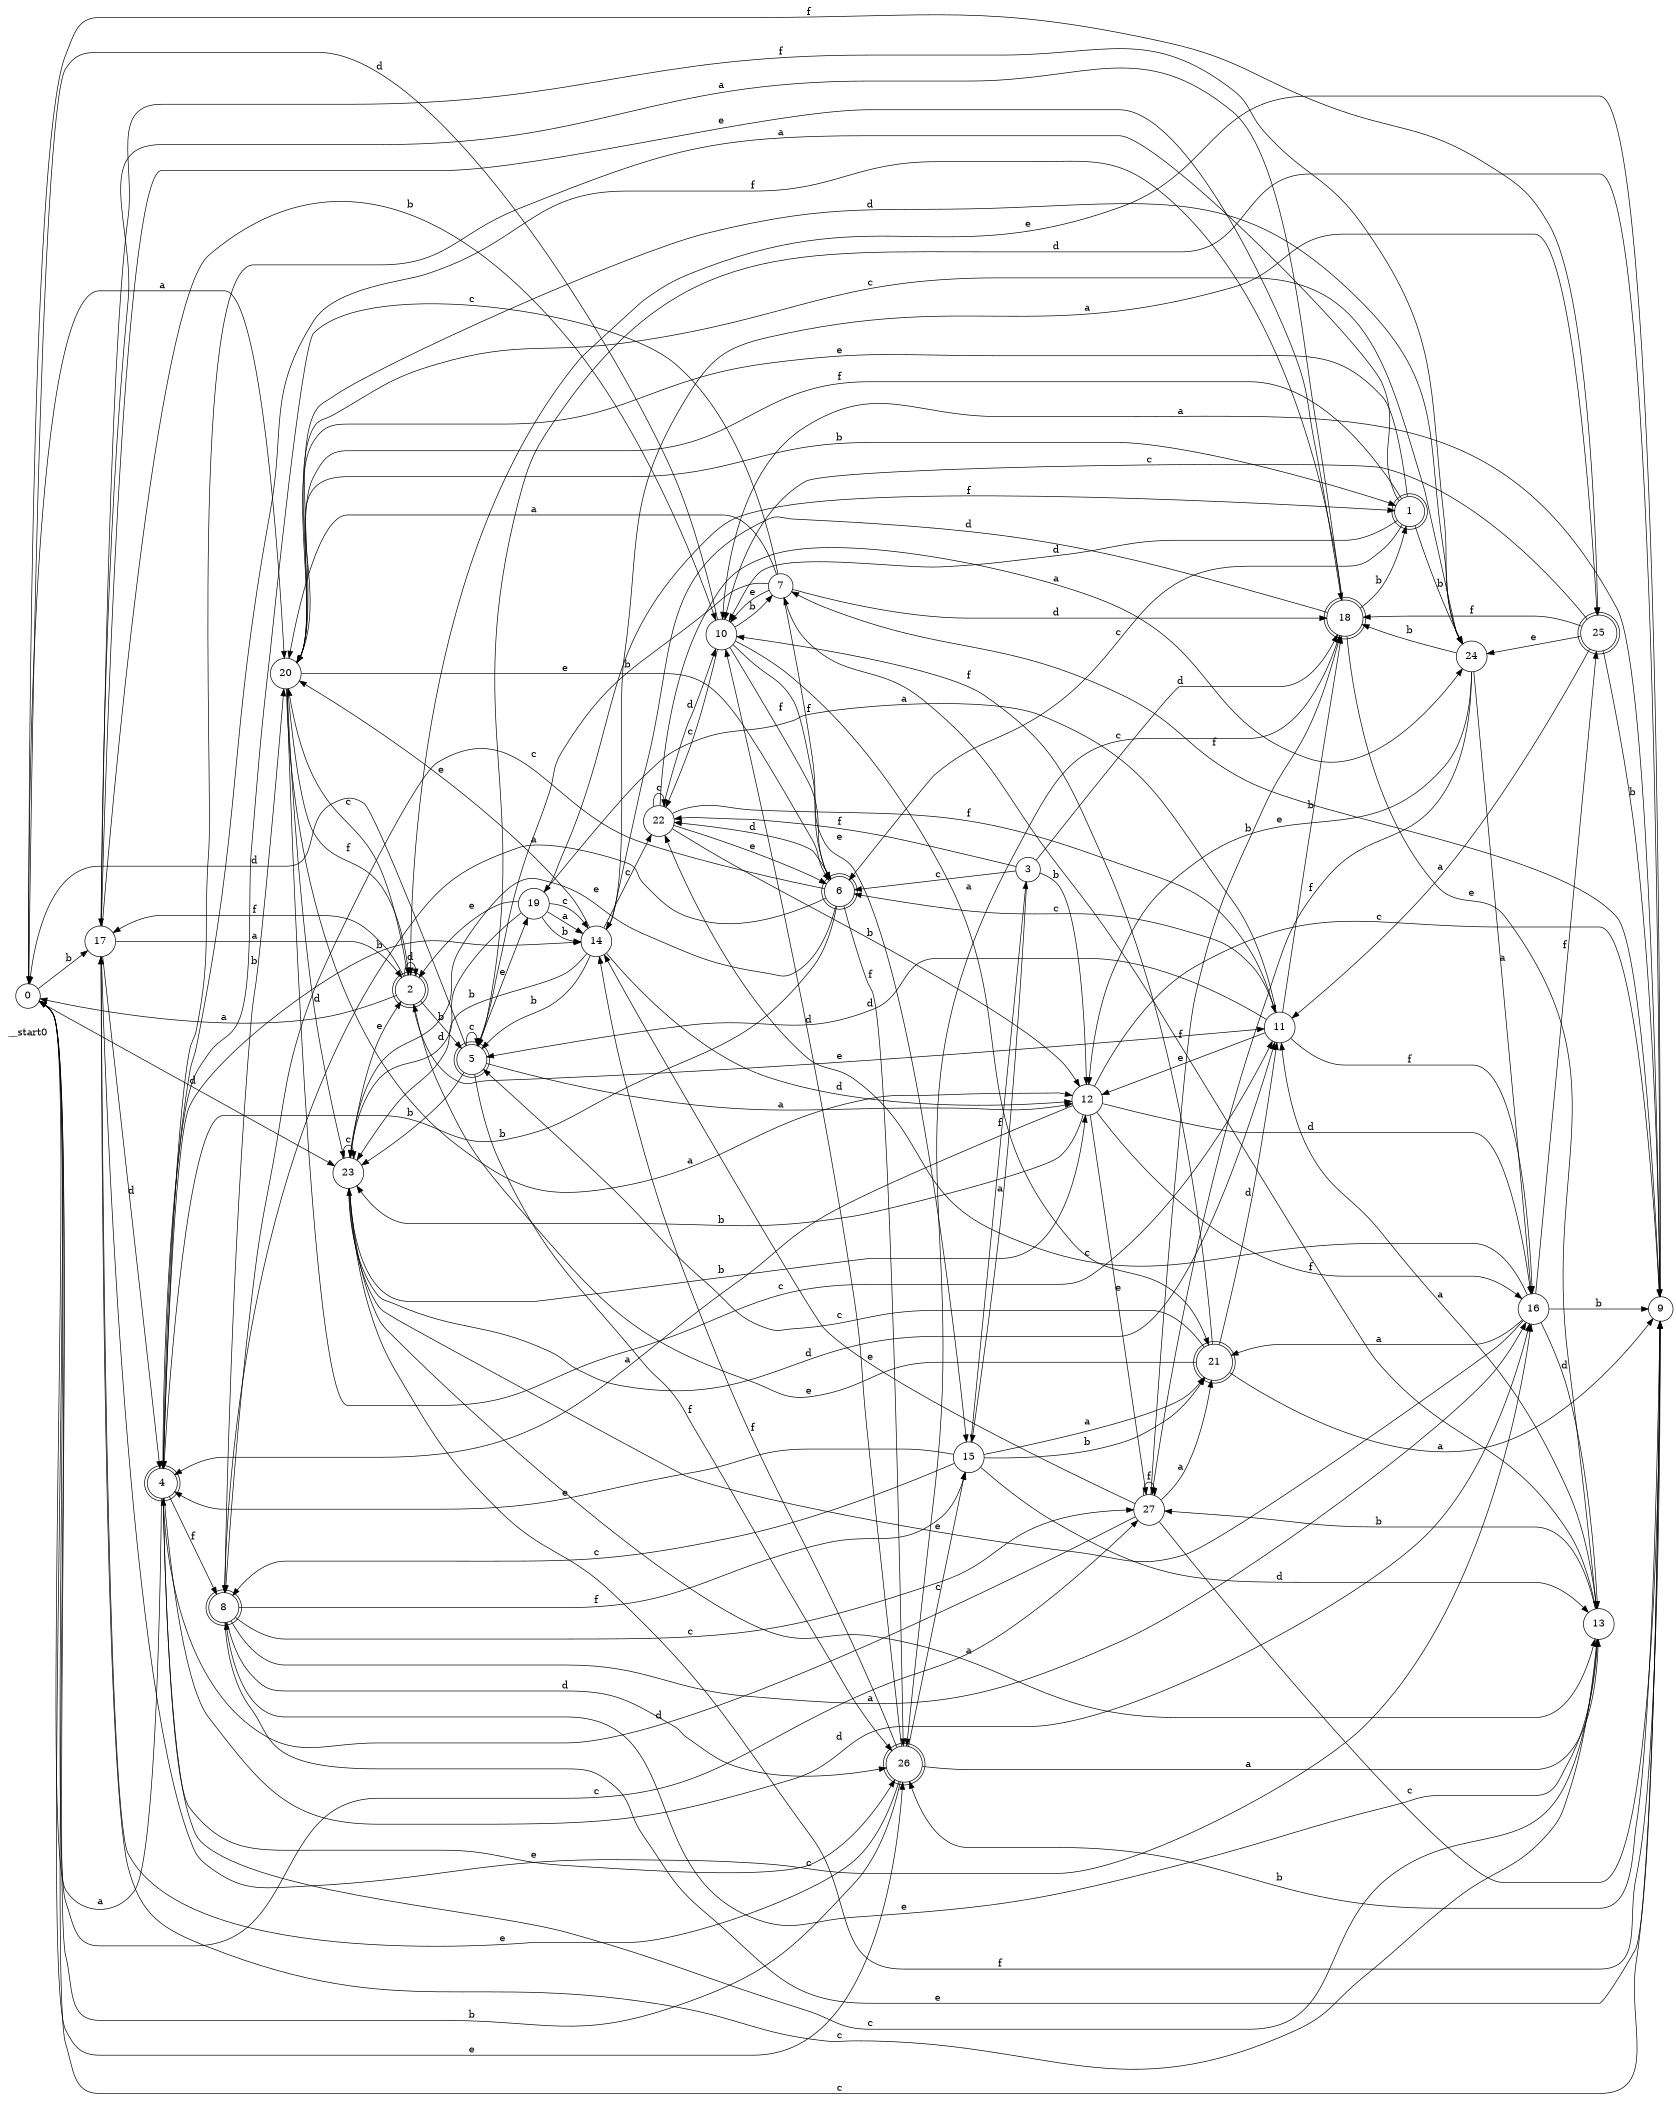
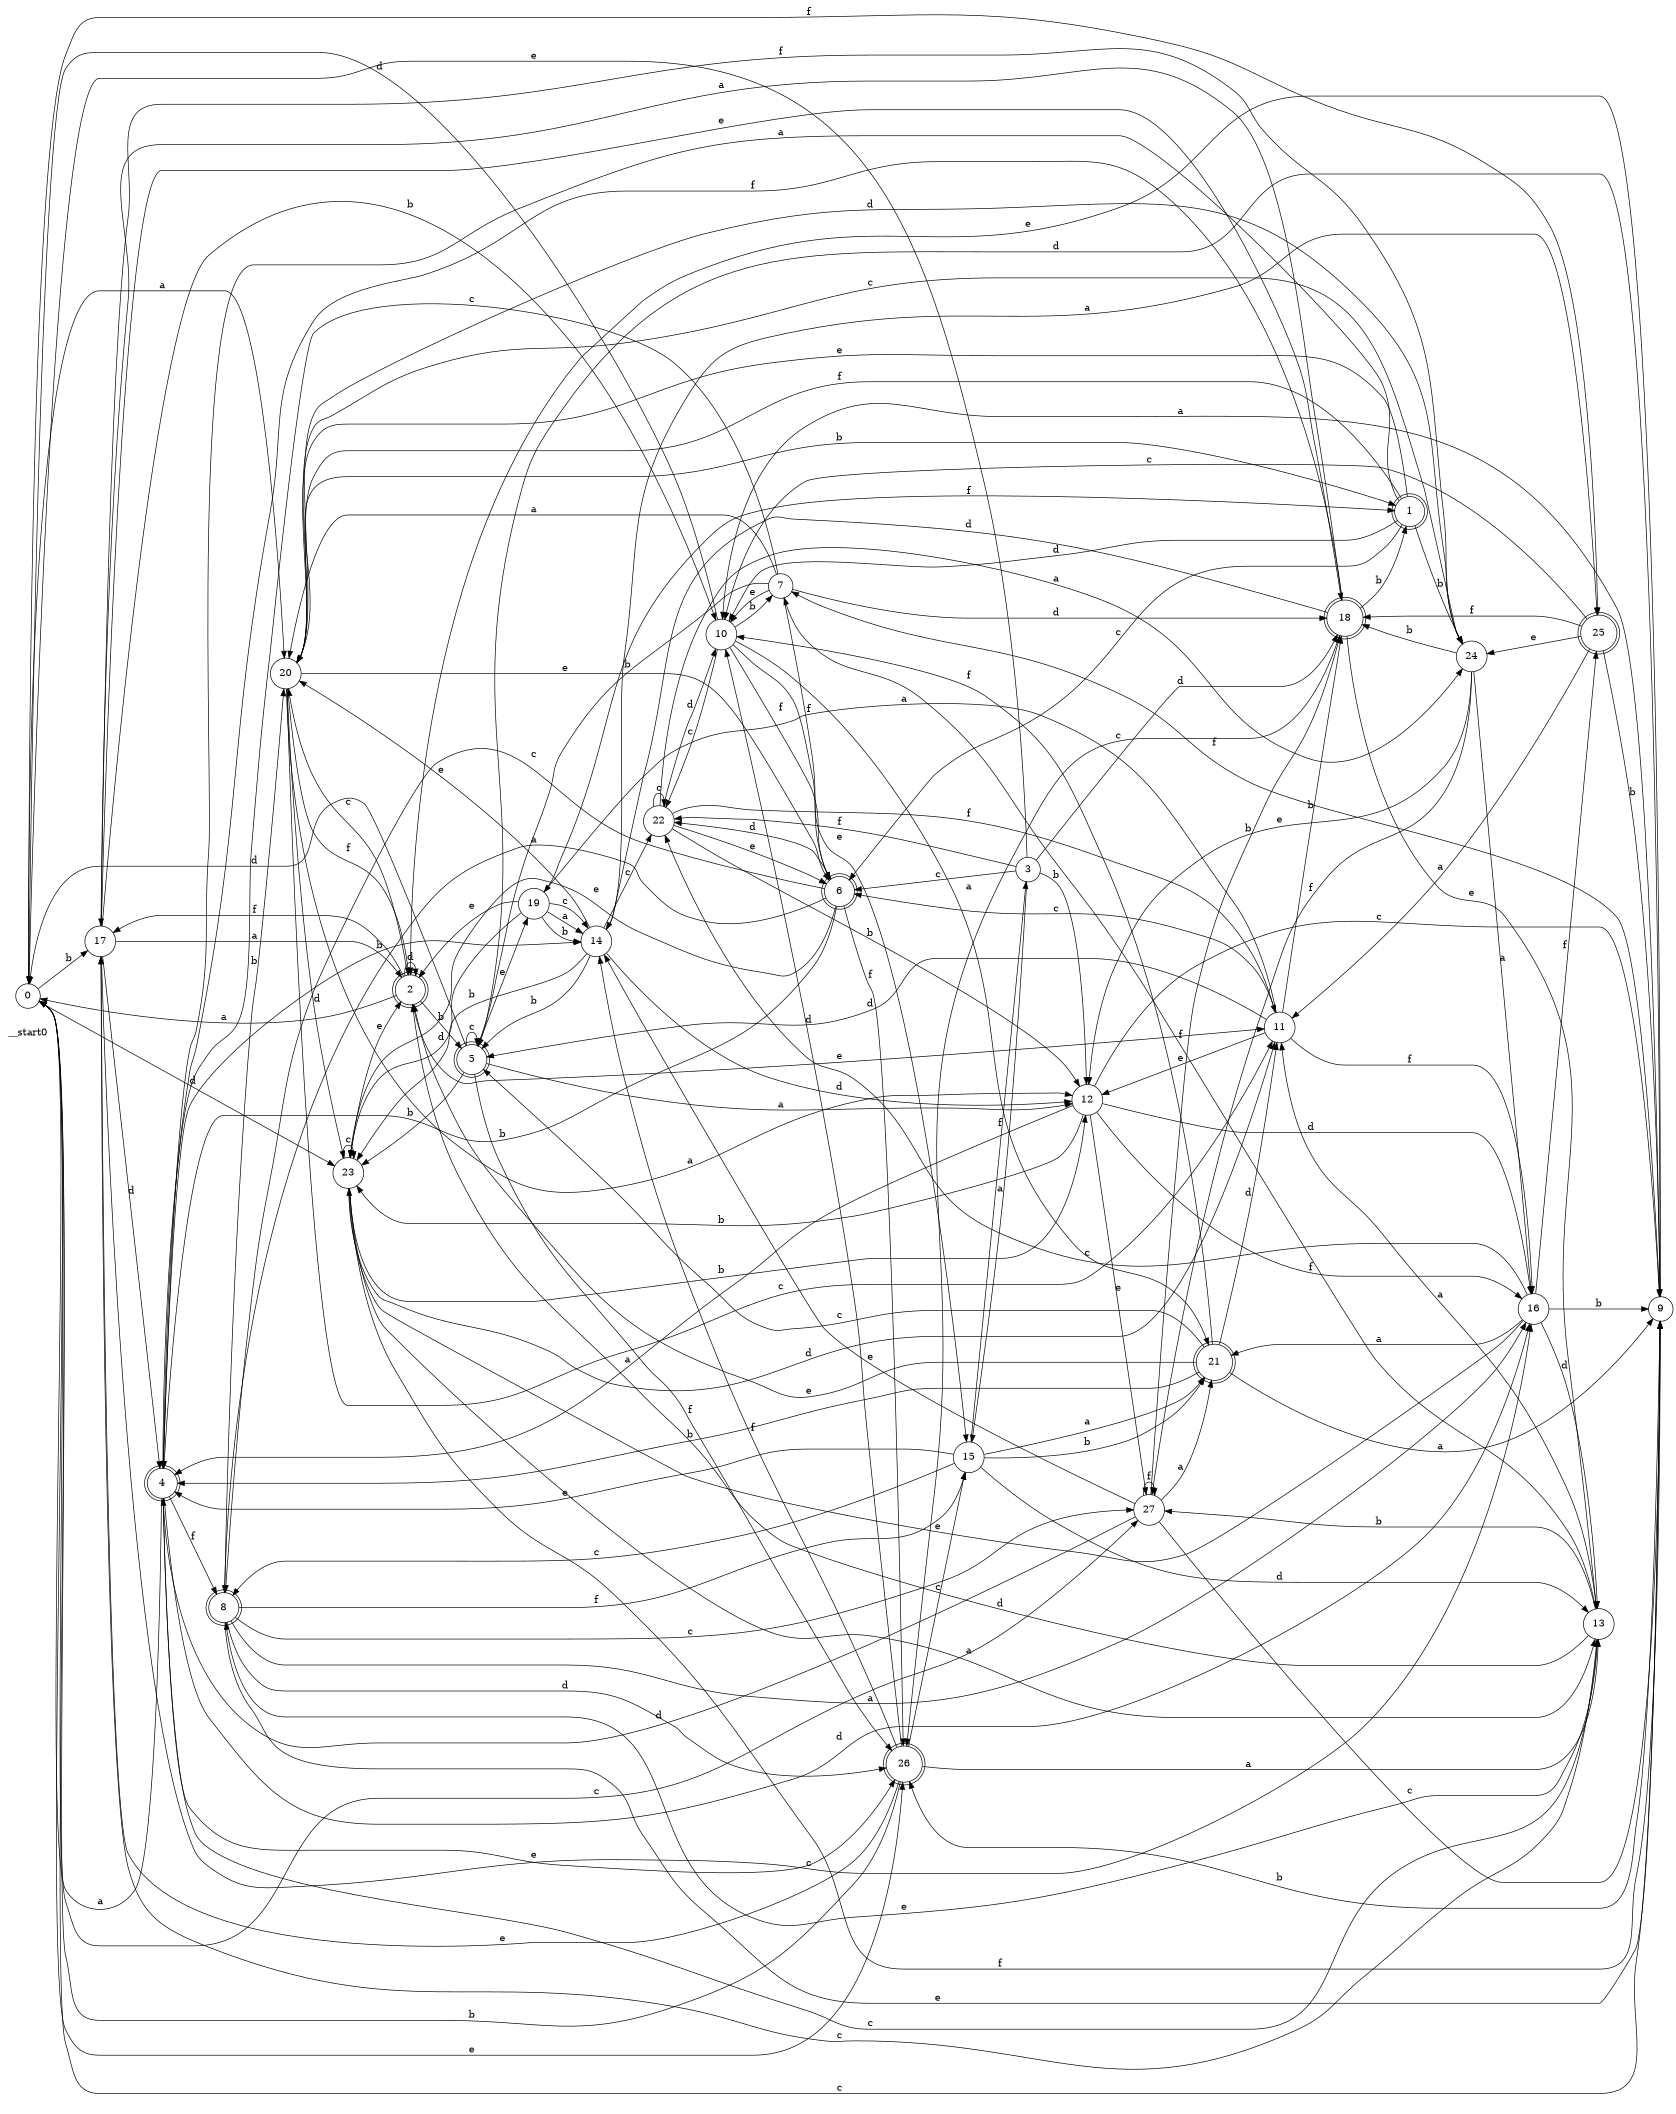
none -> (404, 62)
none -> (720, 1435)
none -> (862, 1570)
